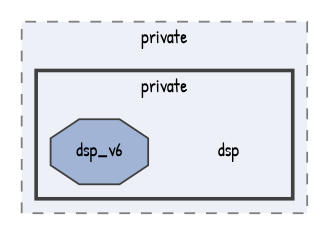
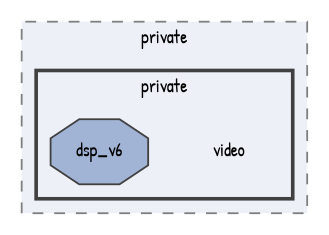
(229, 152) -> (229, 152)
